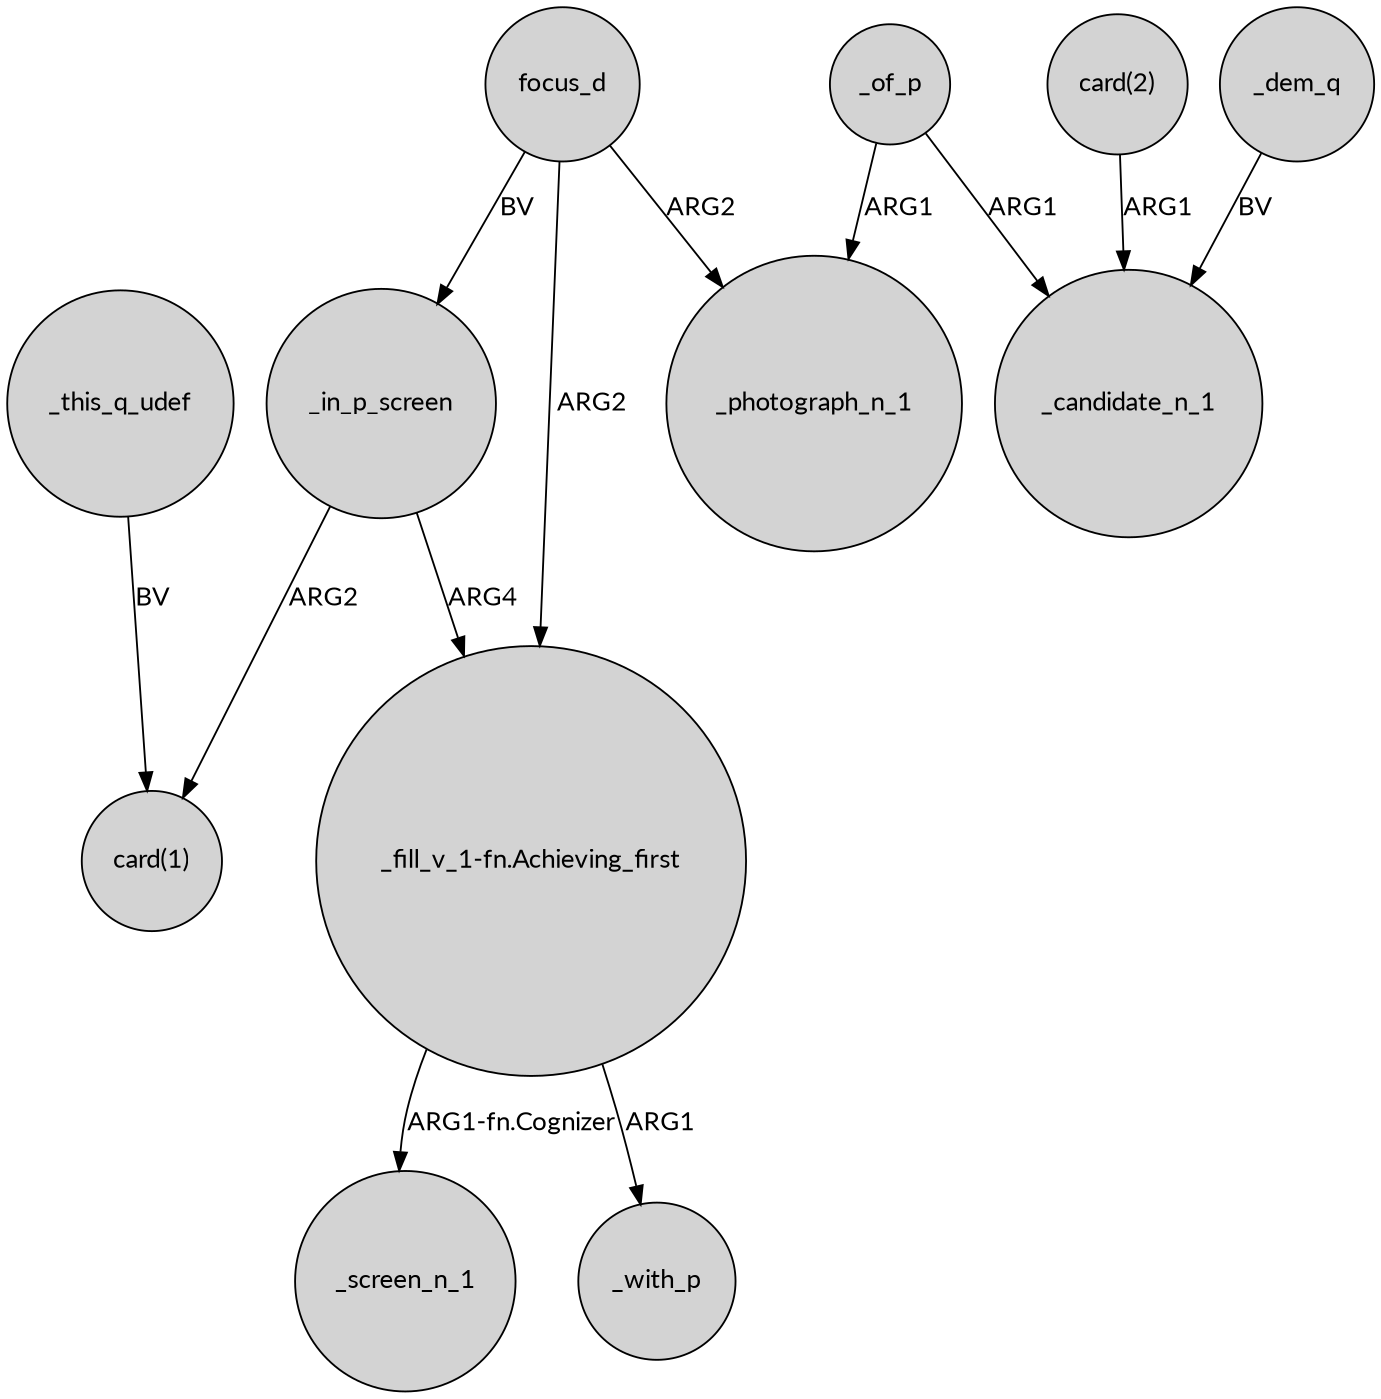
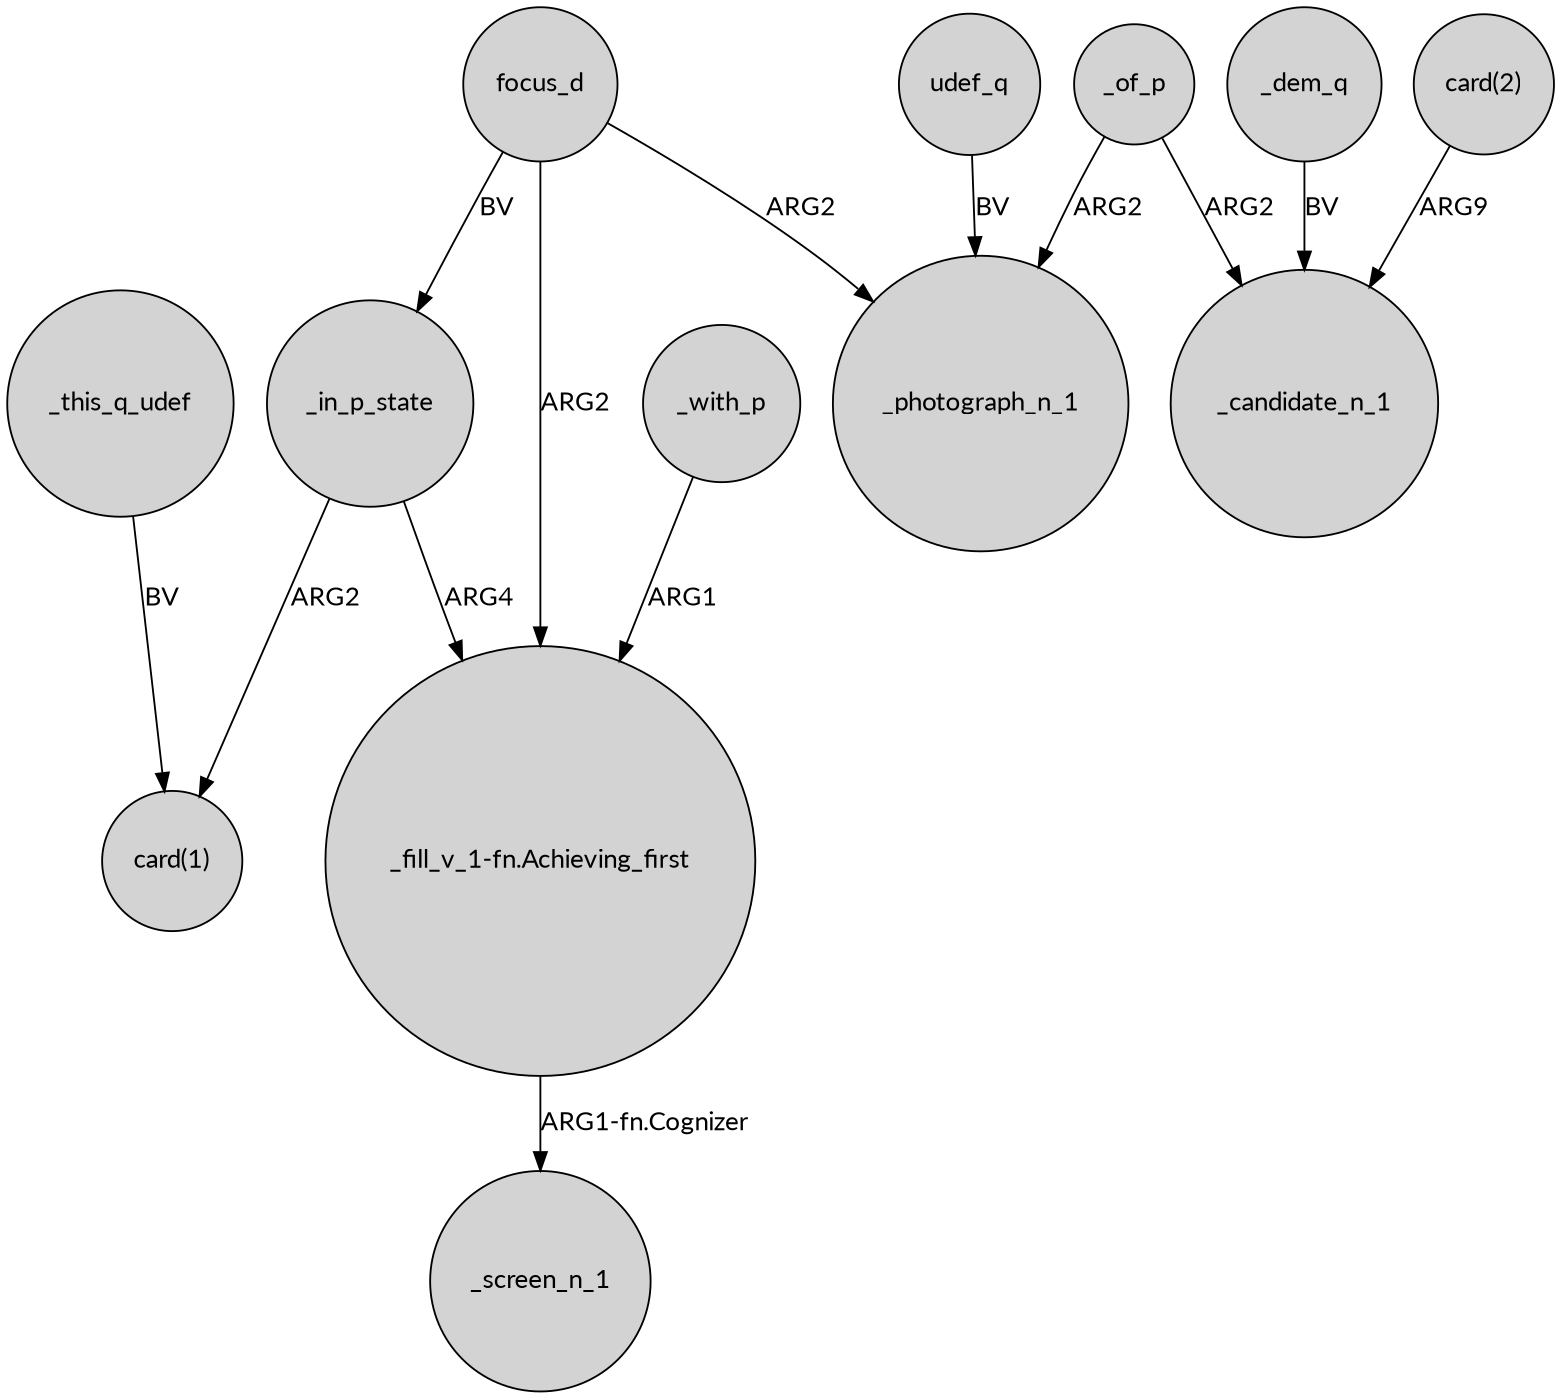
none -> (970, 84)
(899, 208) -> (1108, 208)
(1023, 208) -> (1240, 208)
(1158, 208) -> (1454, 208)
(381, 404) -> (370, 404)
(621, 1125) -> (660, 560)
